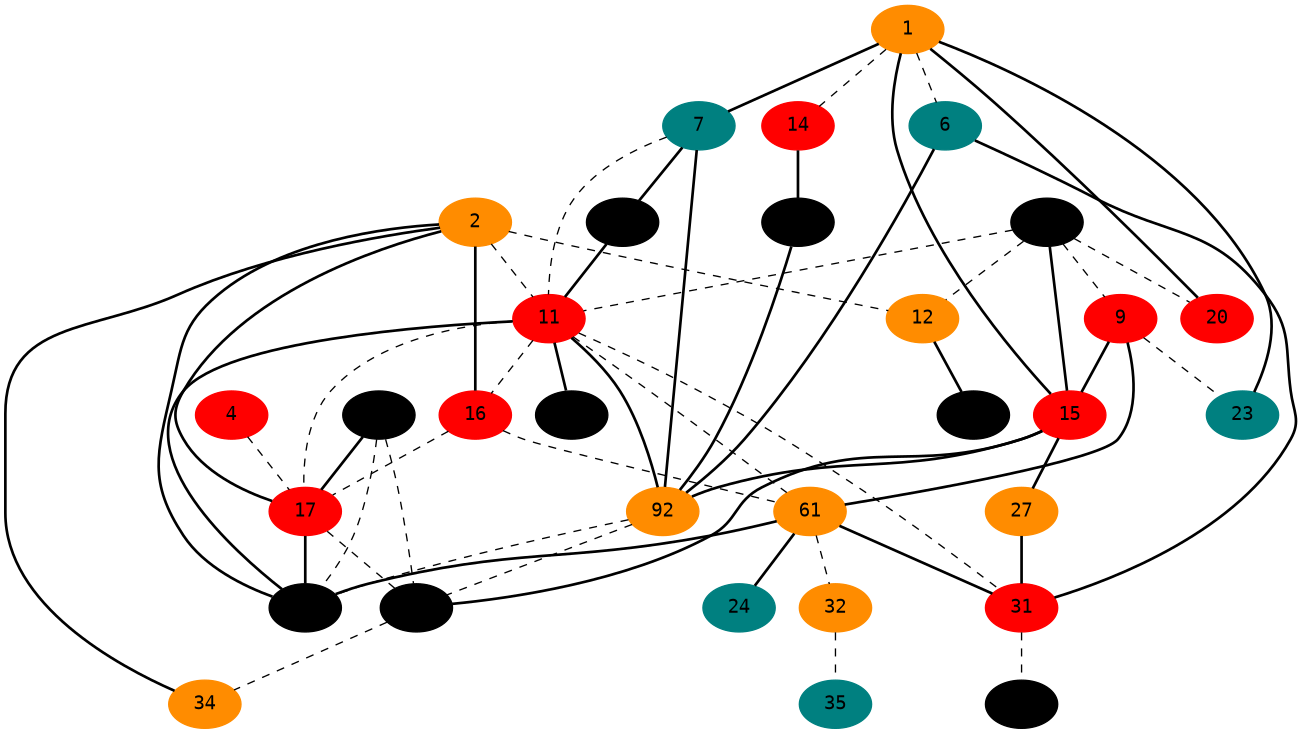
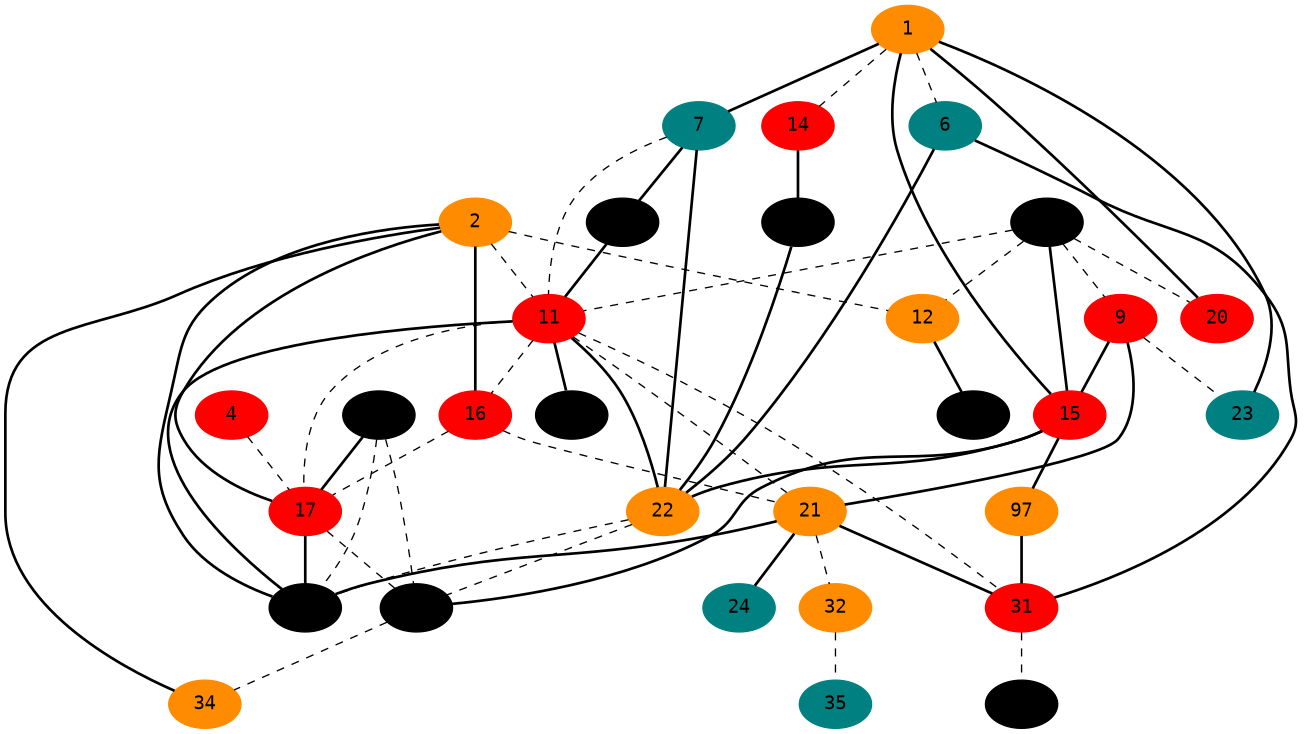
(663, 511) -> (663, 511)
(810, 511) -> (810, 511)
(1022, 511) -> (1022, 511)
